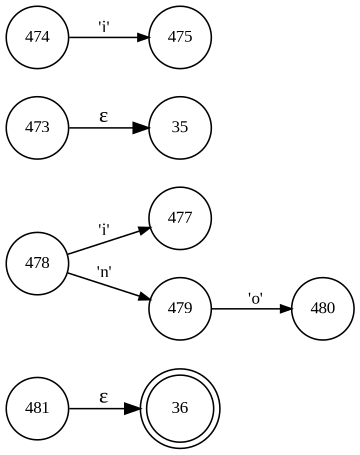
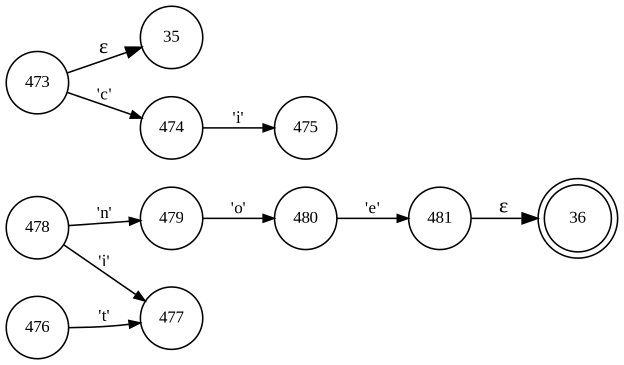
none -> (99, 103)
none -> (367, 218)
none -> (37, 328)
